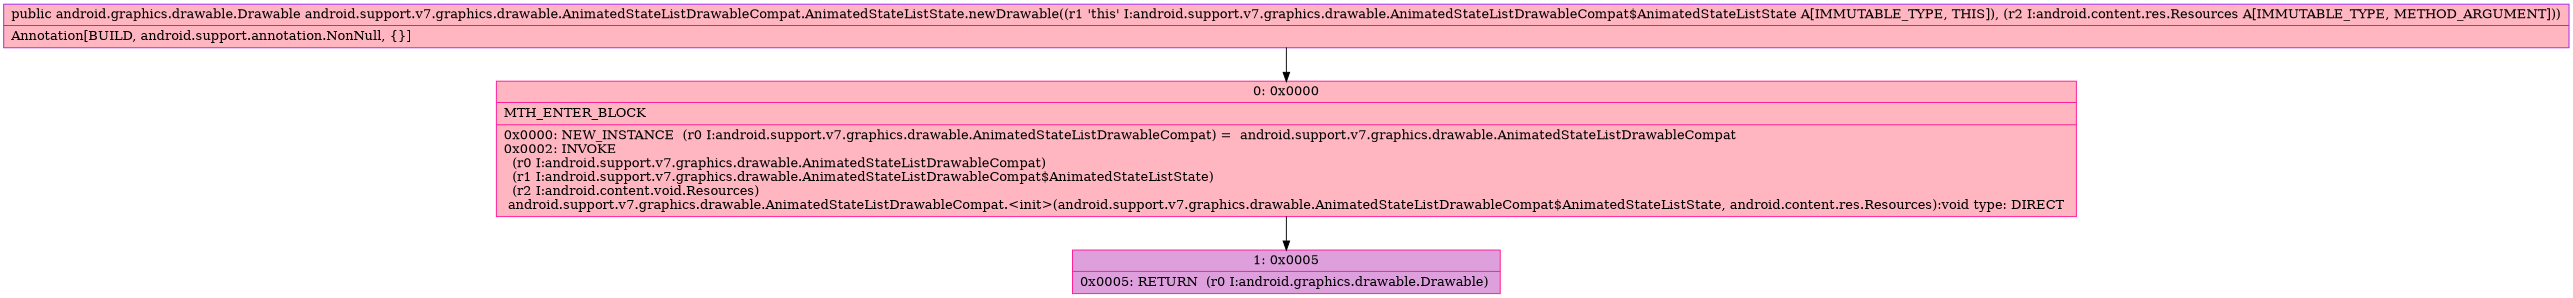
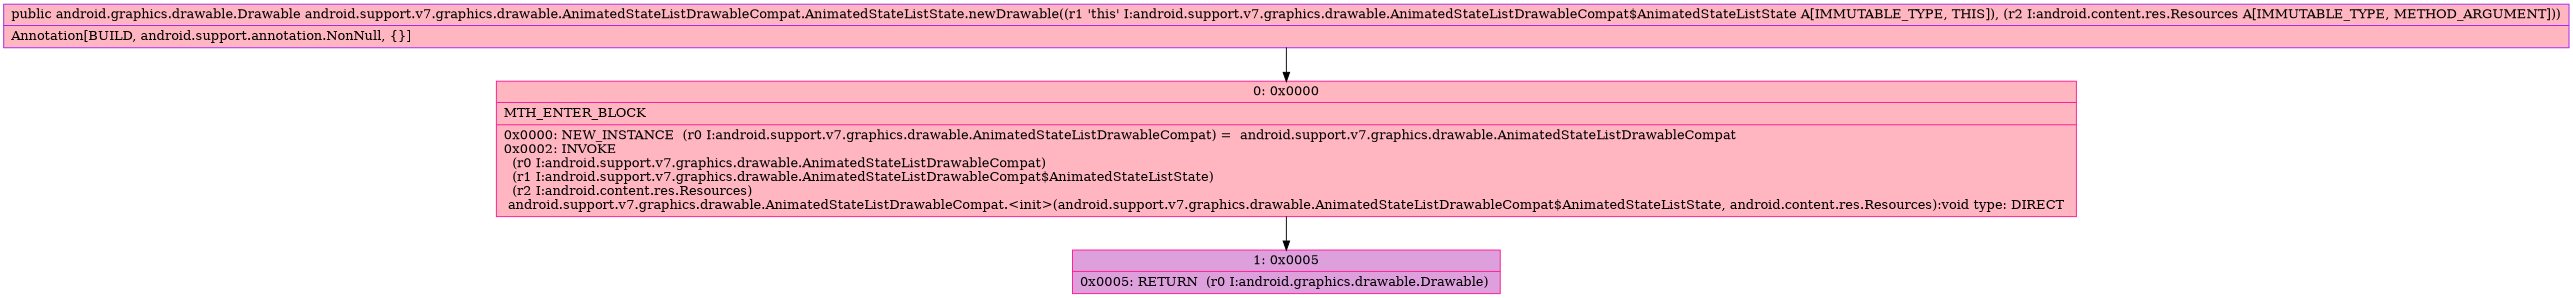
(632, 191) -> (628, 191)
